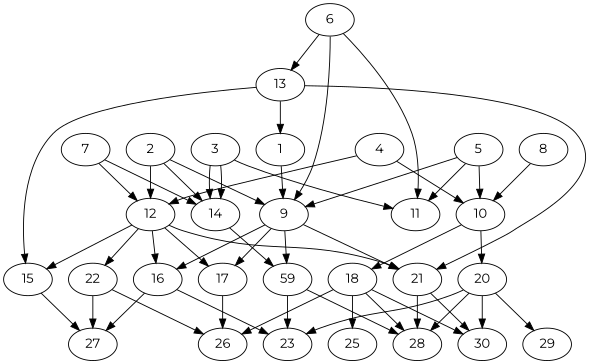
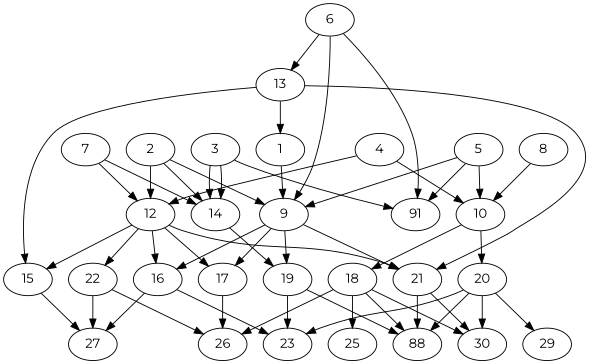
(416, 215) -> (416, 215)
(288, 279) -> (288, 279)
(417, 344) -> (417, 344)
